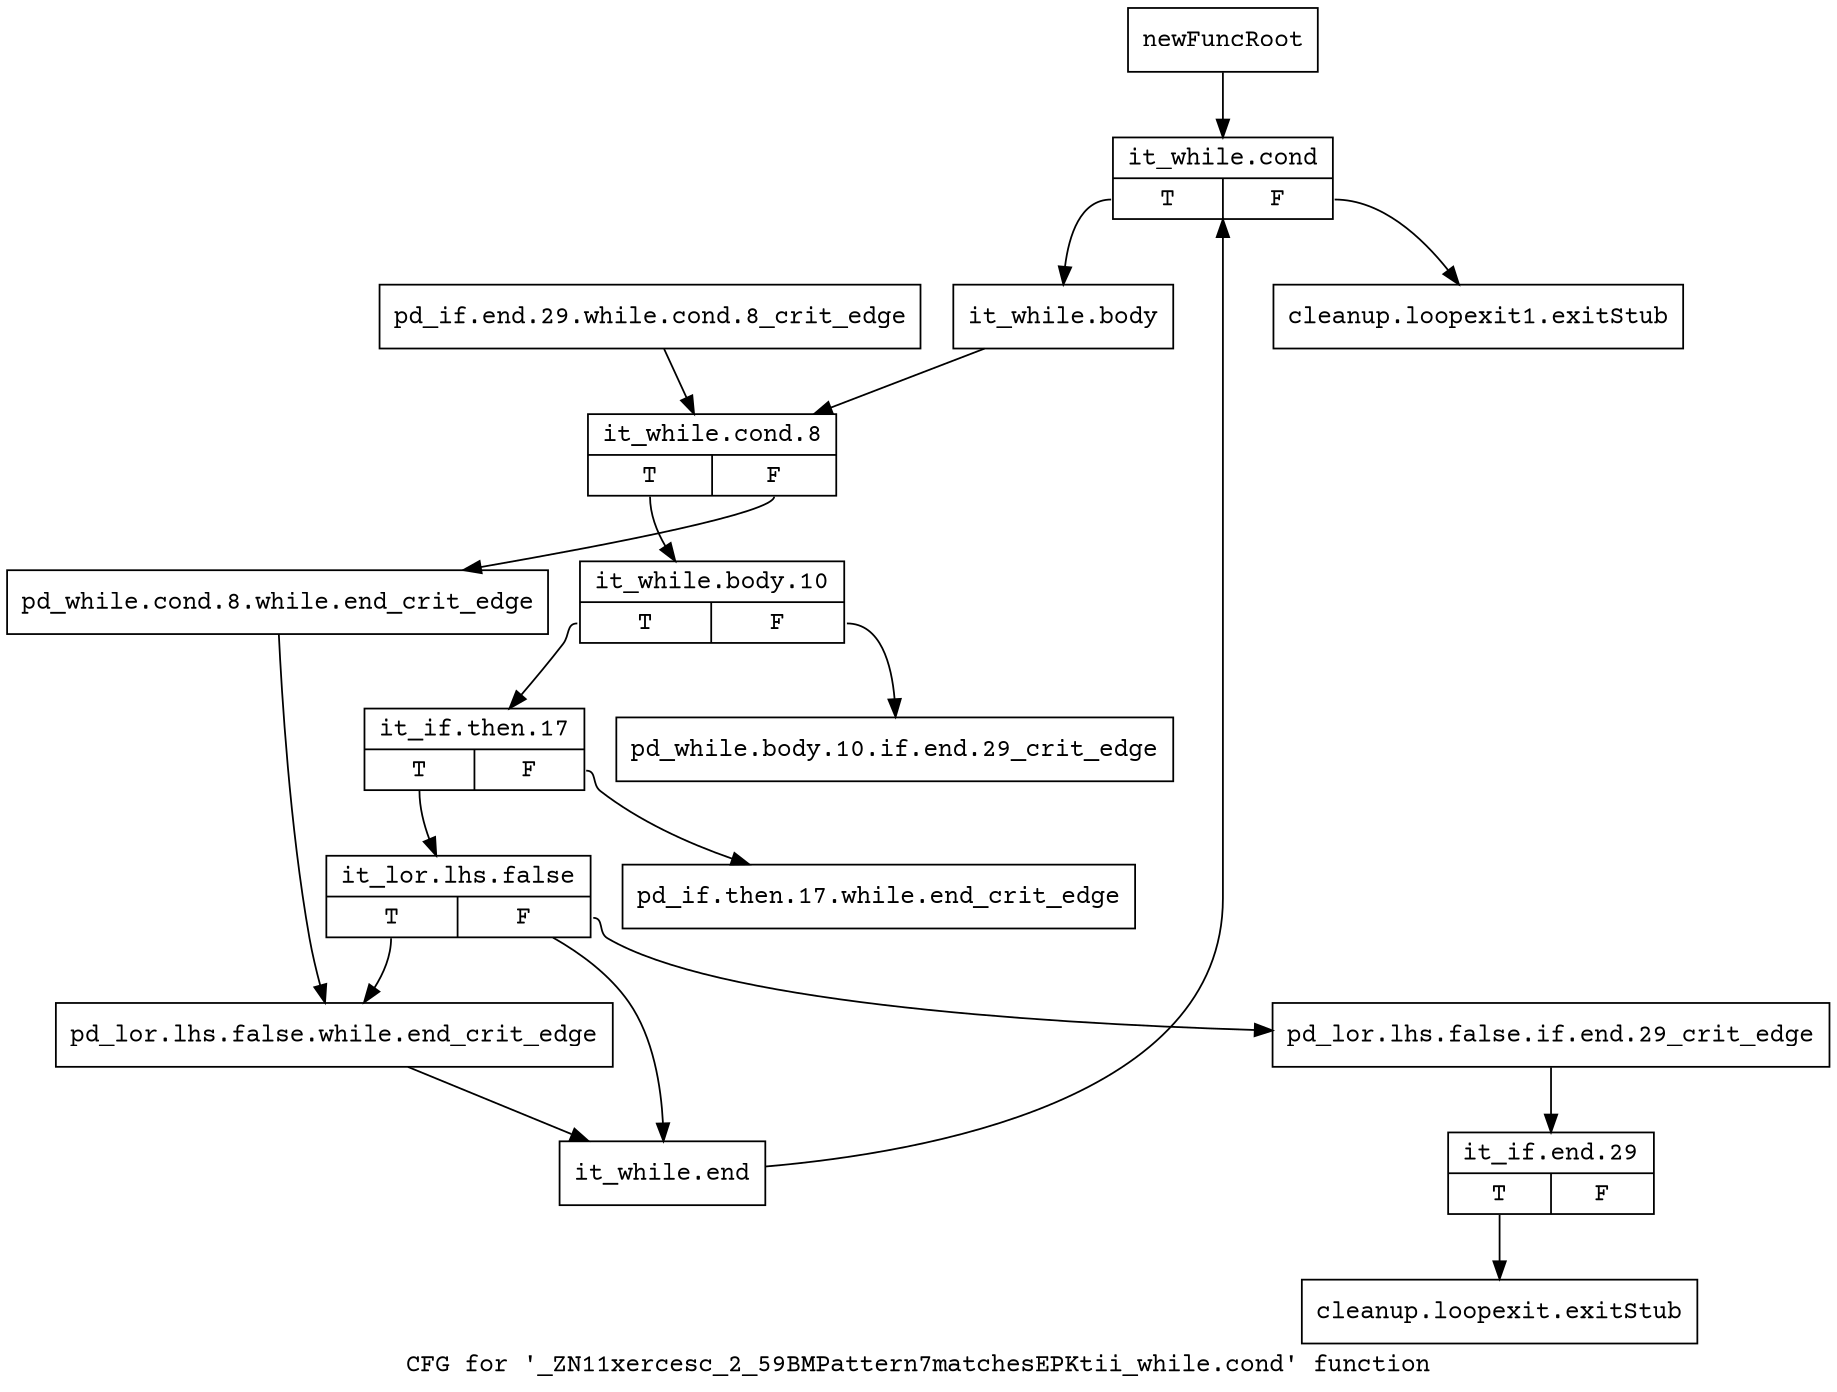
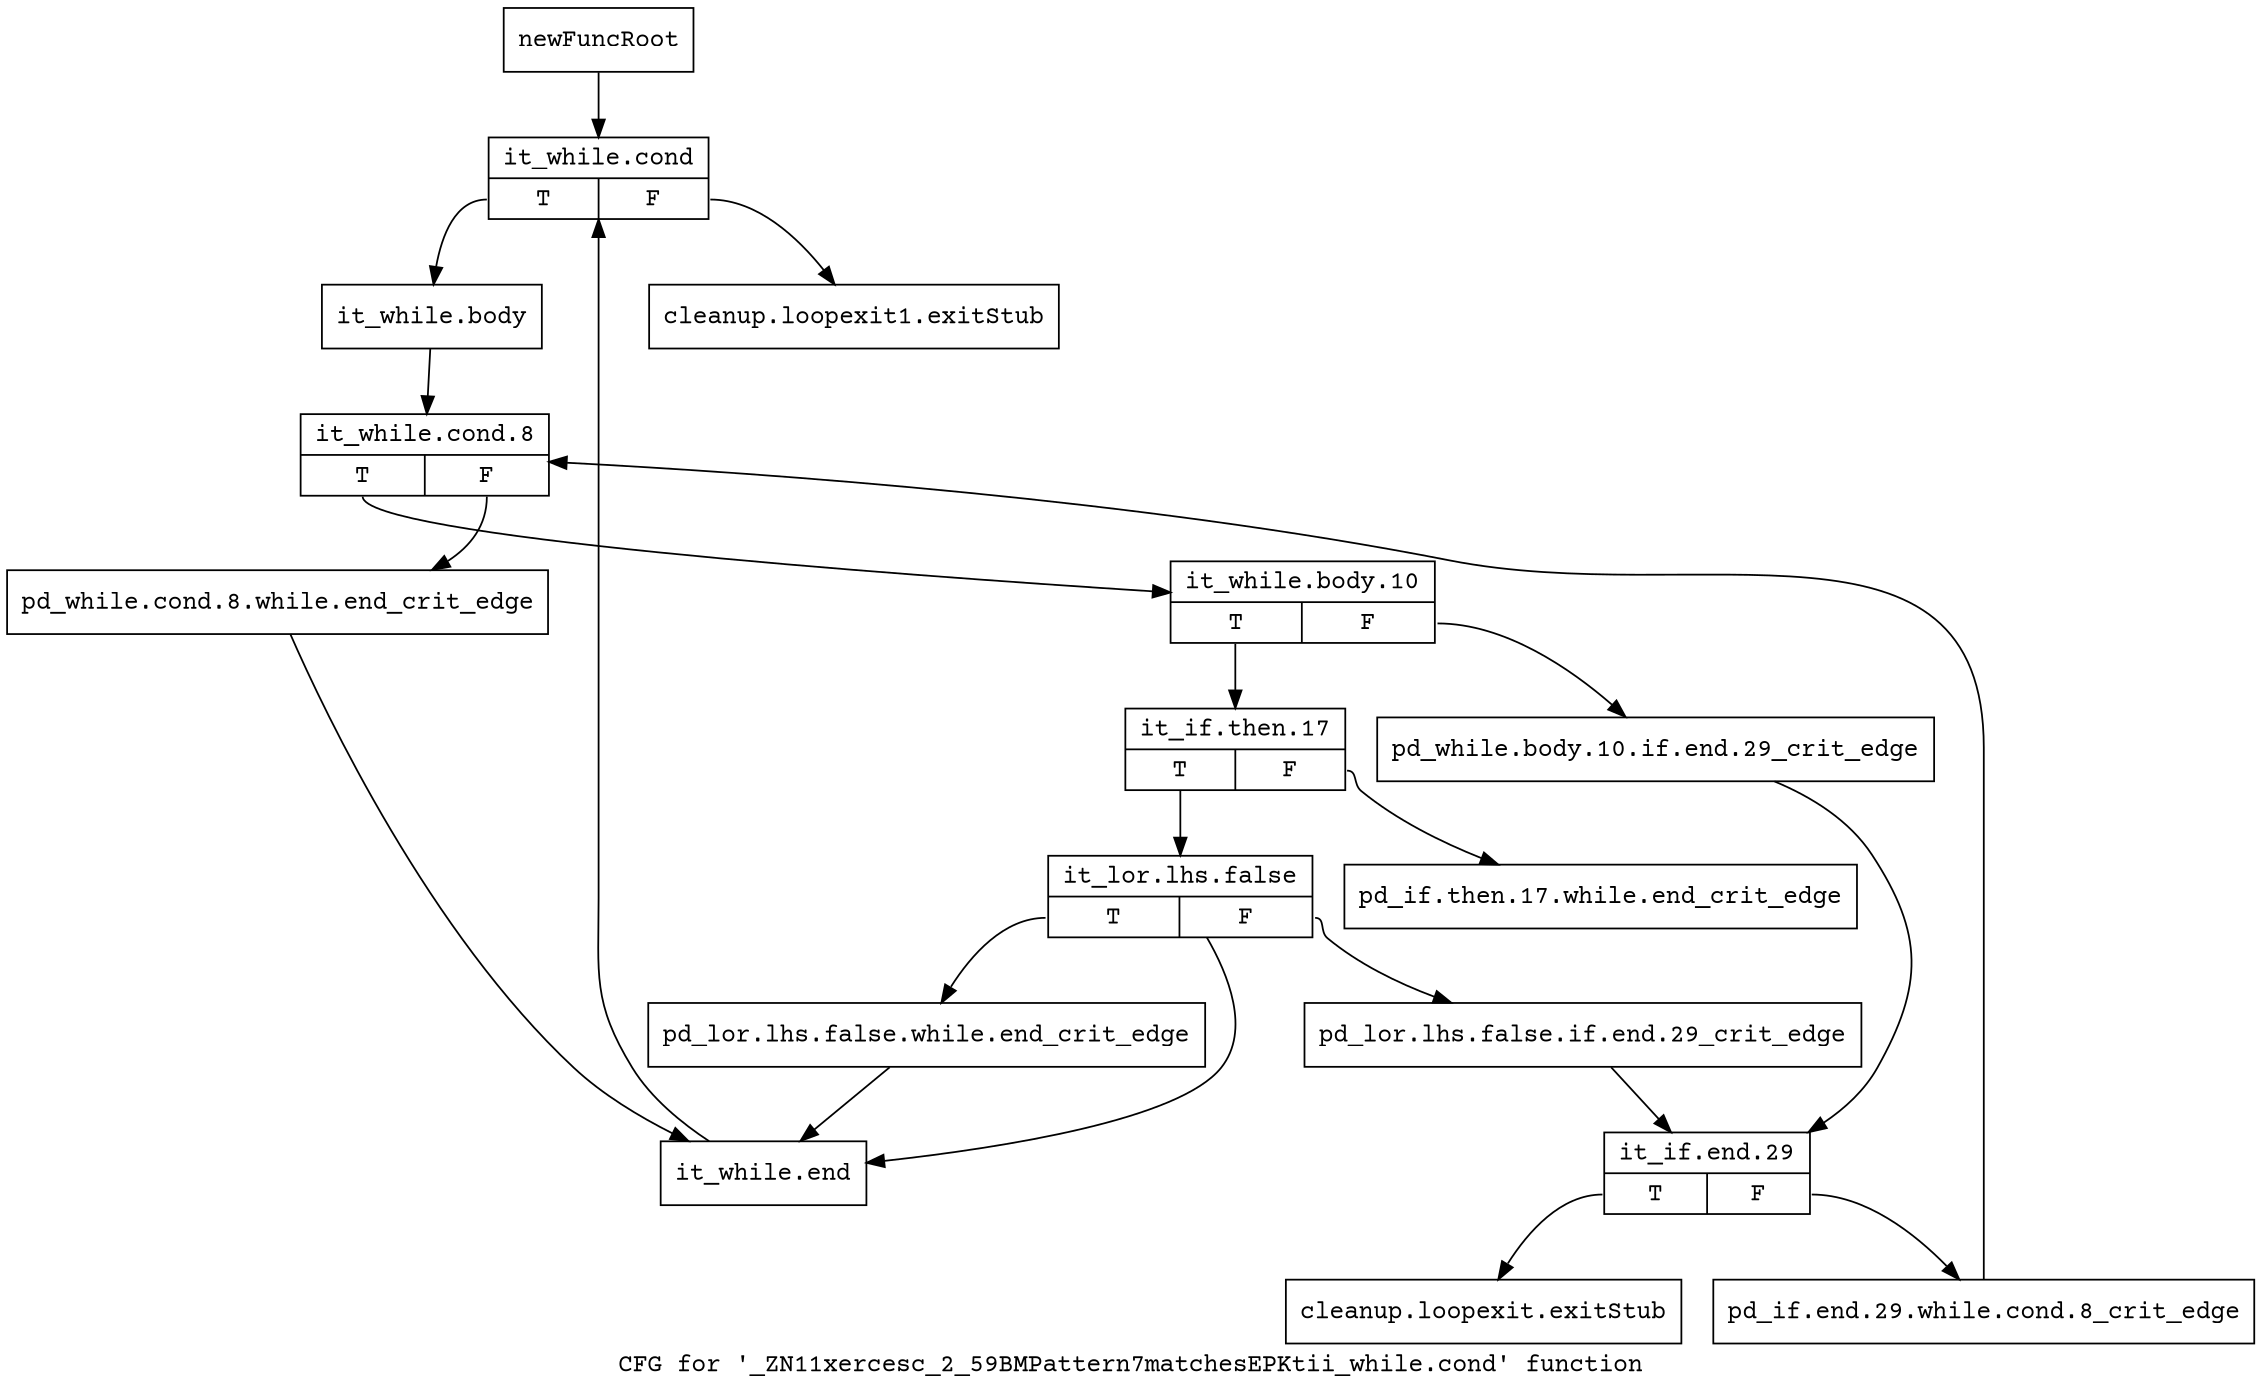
(292, 811) -> (445, 914)
none -> (1909, 937)
none -> (1886, 1217)
